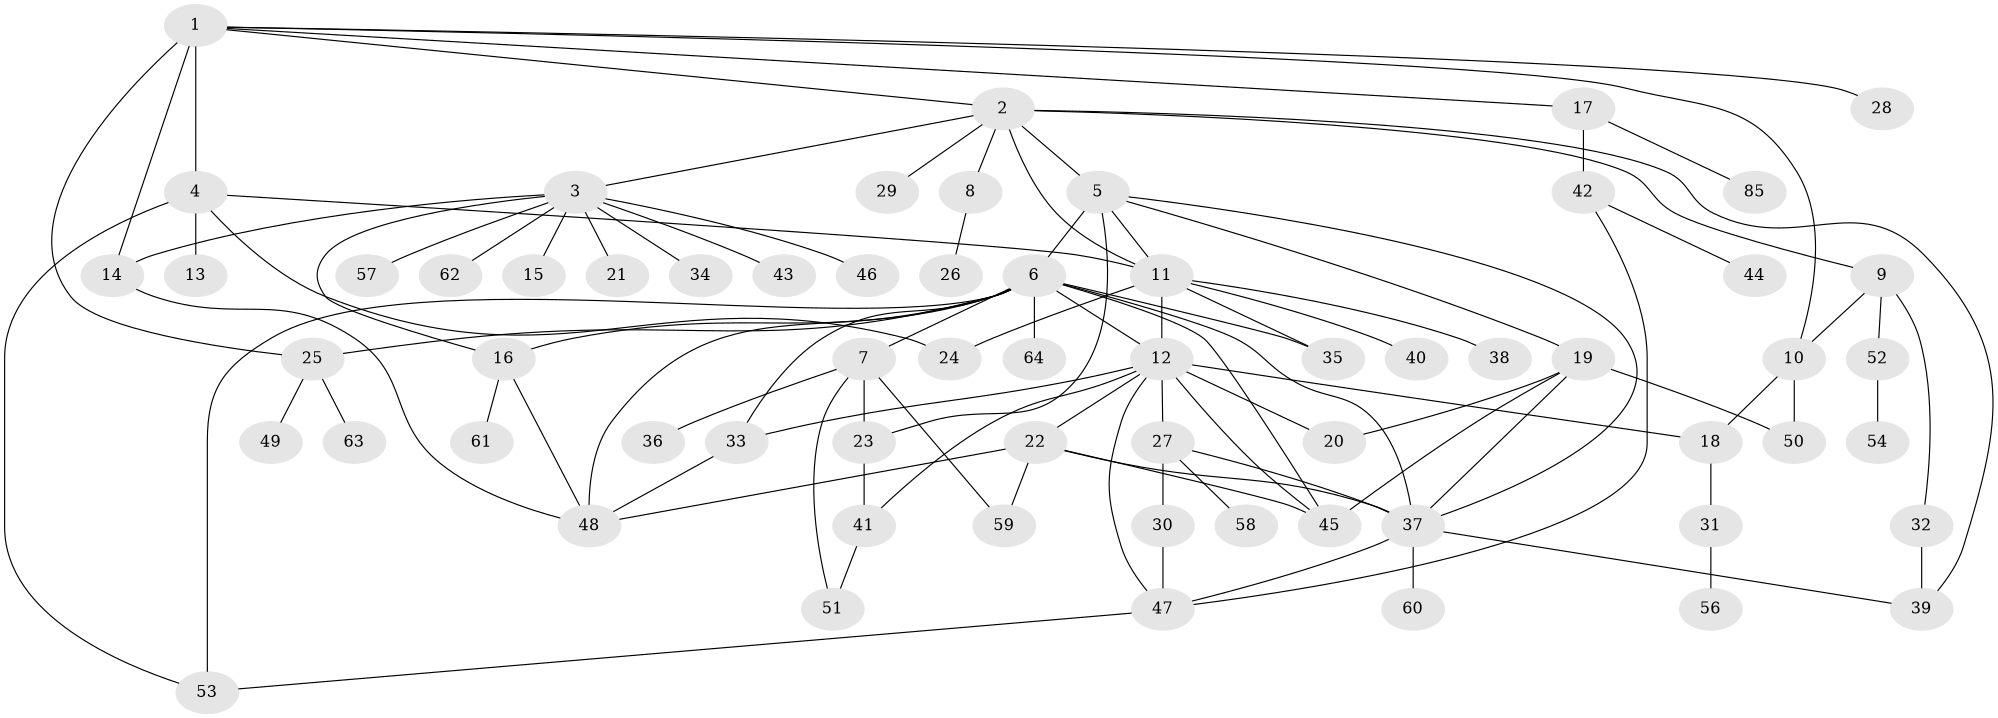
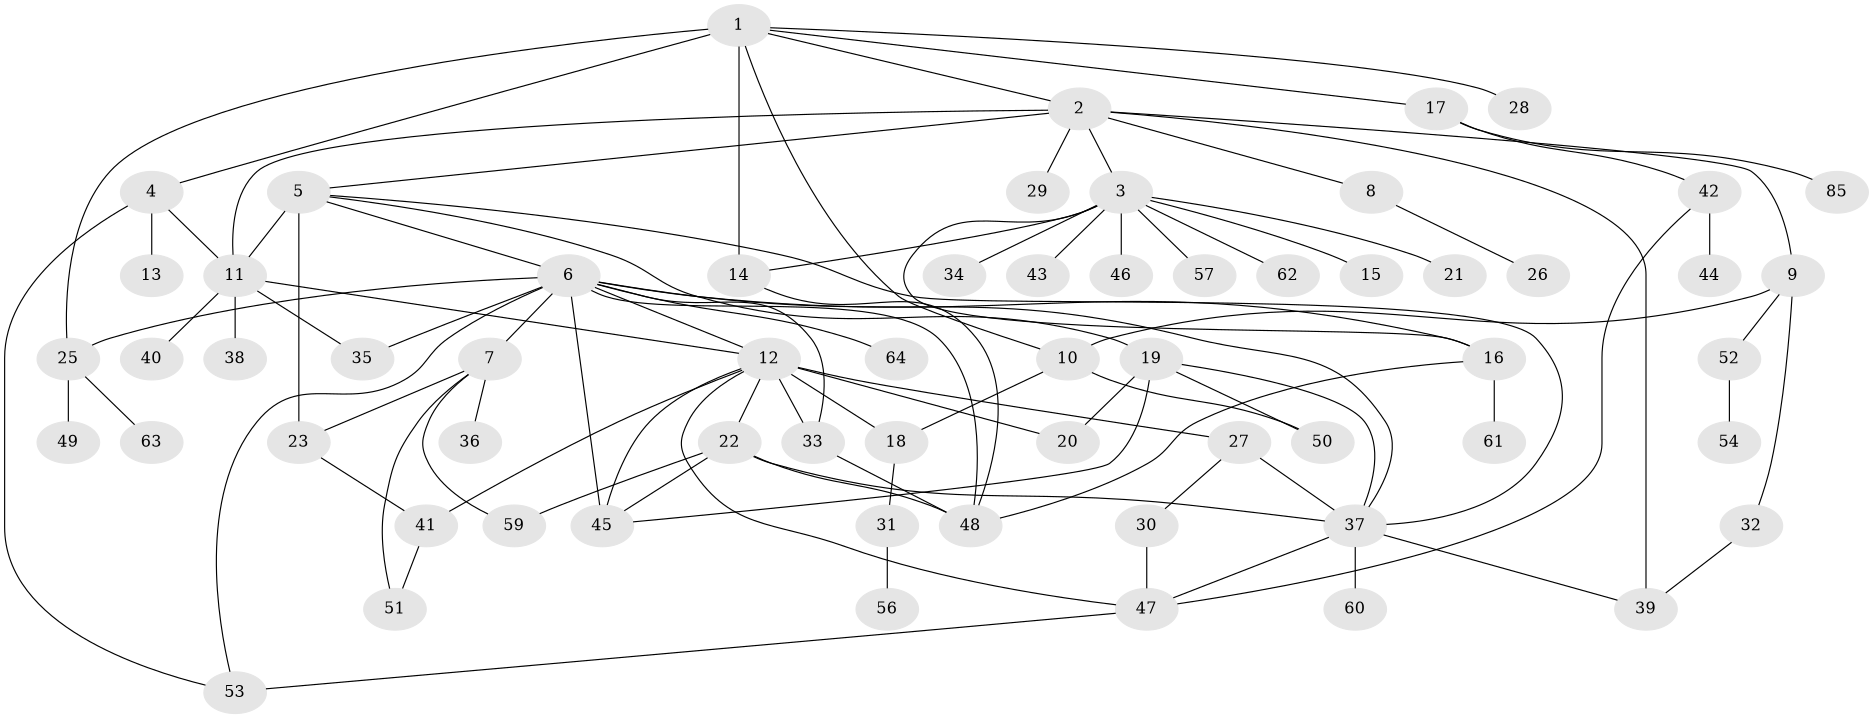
(950, 359) -> none
(1246, 526) -> none
